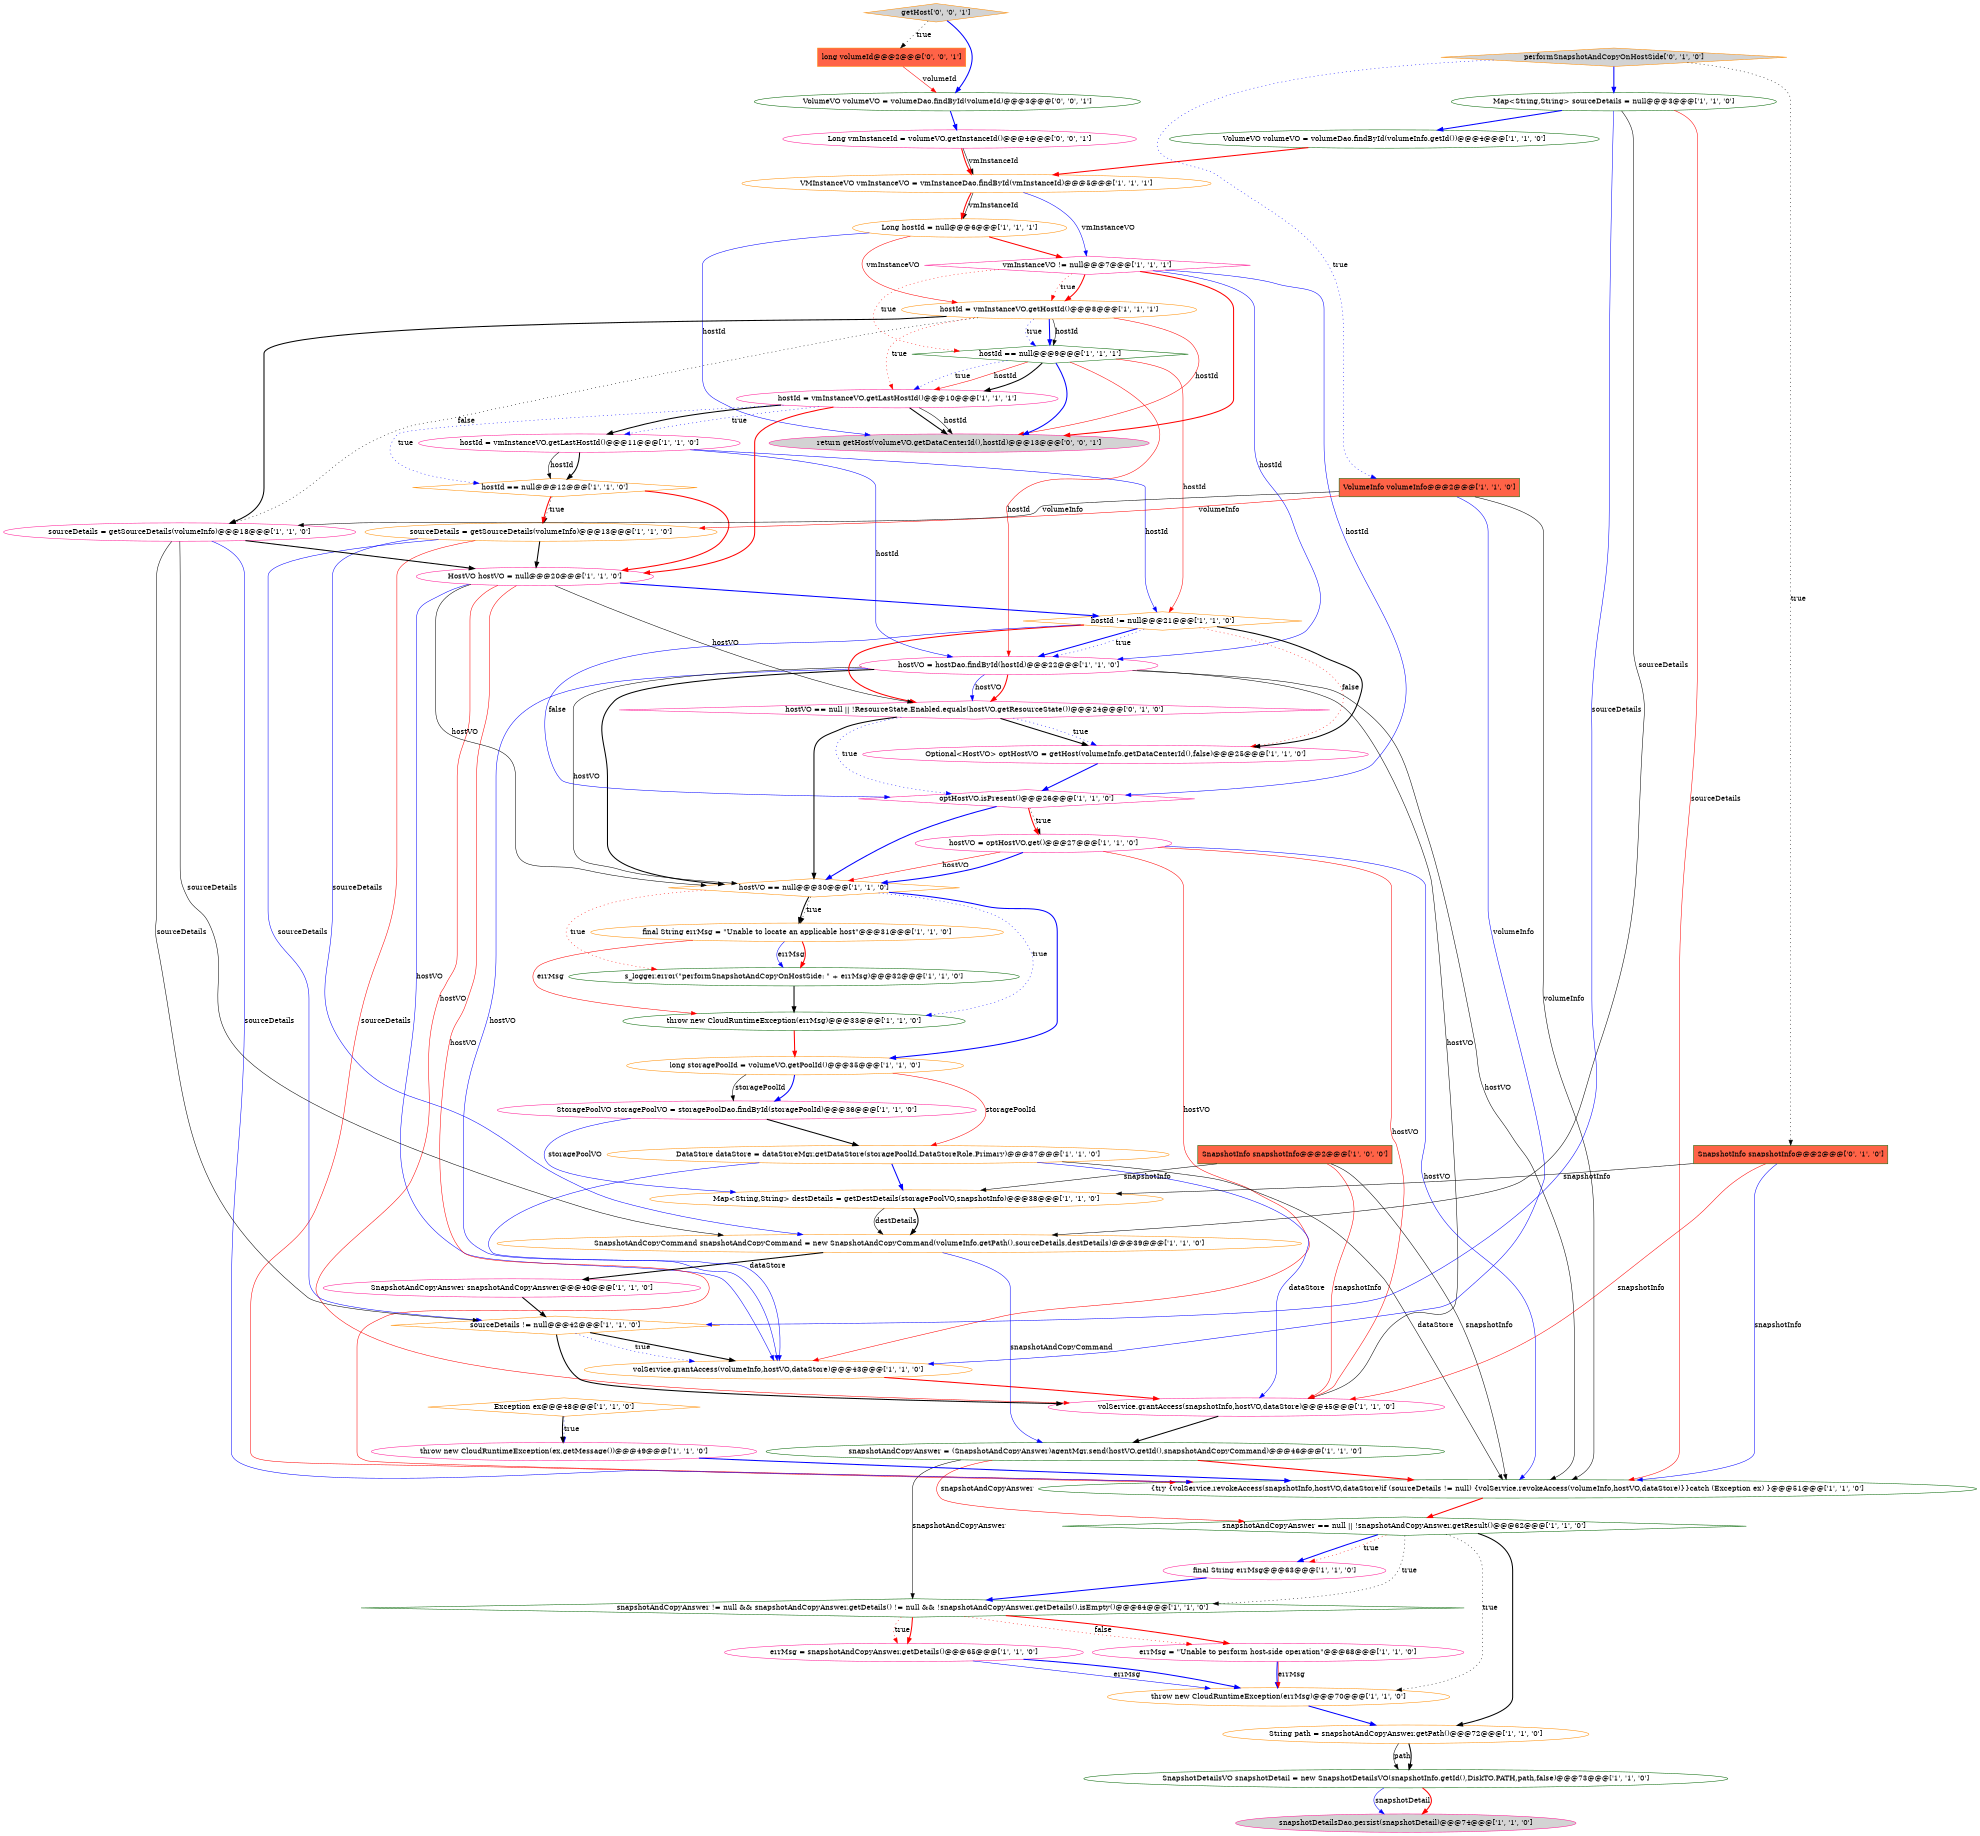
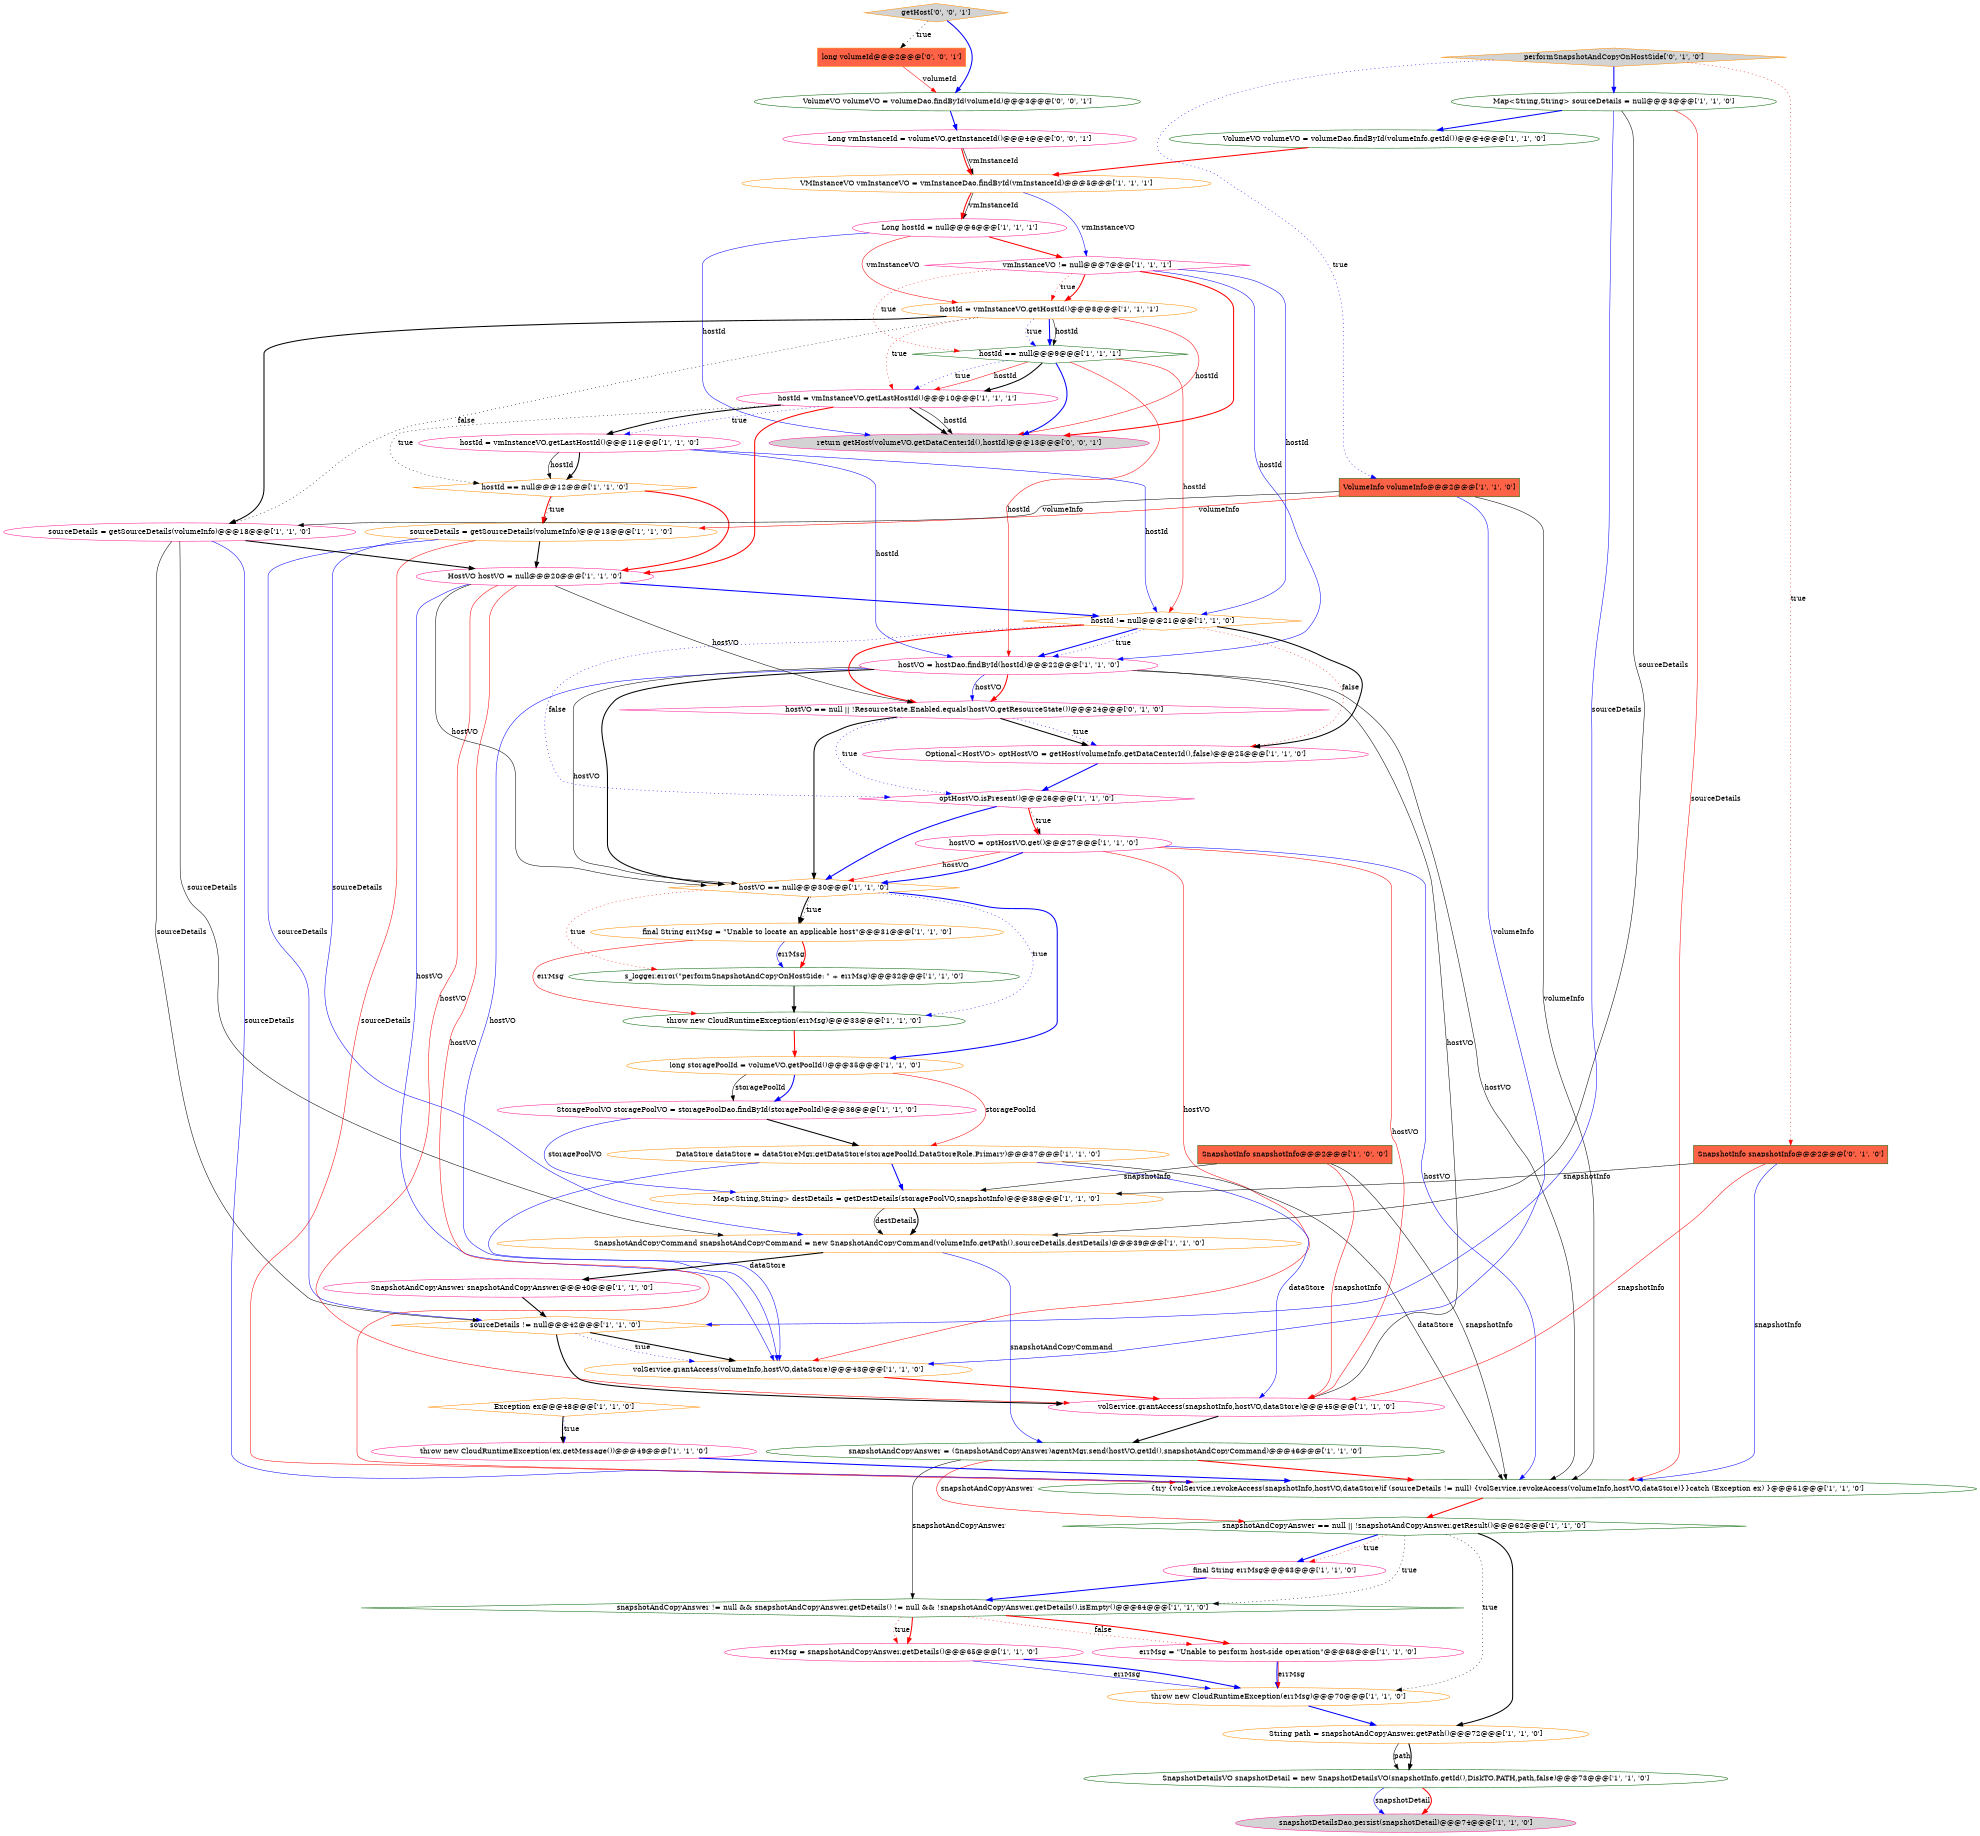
(960, 228) -> (960, 228)
(534, 420) -> (534, 420)
(1791, 563) -> (1791, 563)
(1364, 578) -> (1286, 427)
(605, 663) -> (605, 663)
